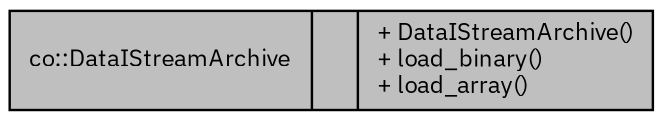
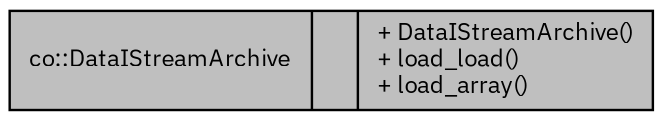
(461, 59) -> (449, 59)
